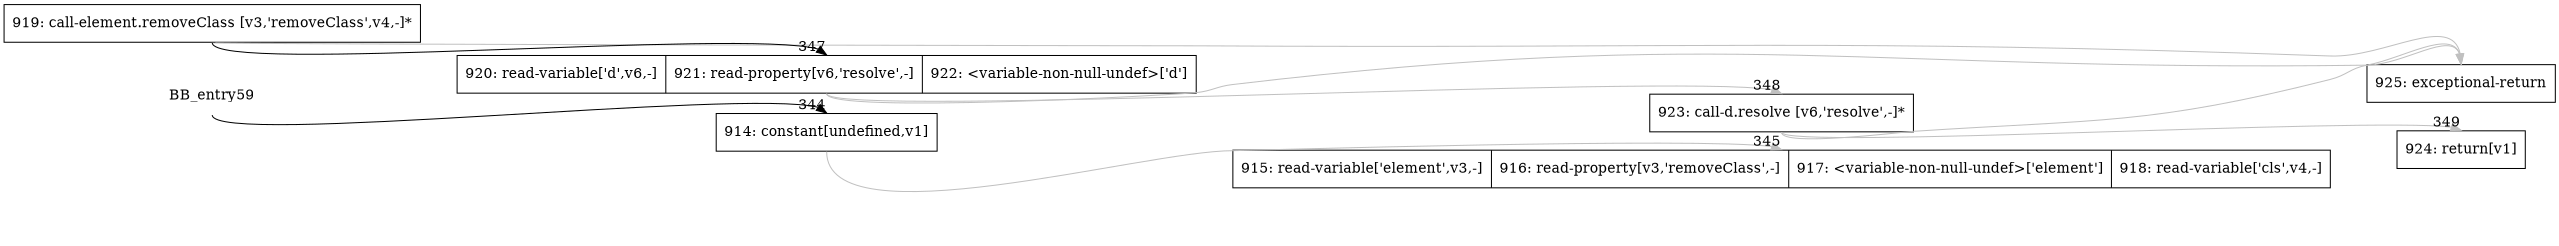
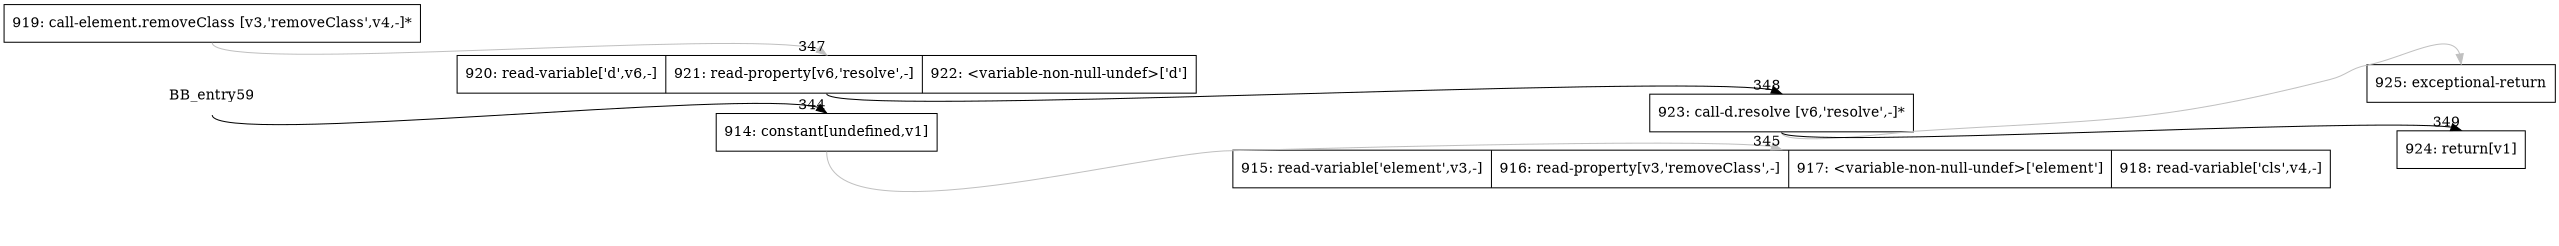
(1342, 46) -> none
(469, 51) -> (514, 49)
(1644, 55) -> none
(1299, 94) -> (1299, 94)
(2116, 131) -> (2116, 131)
